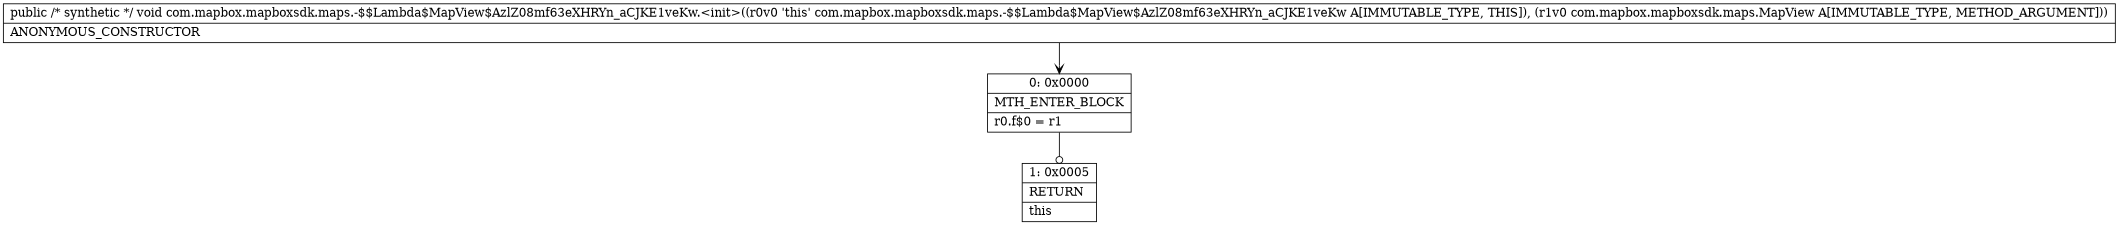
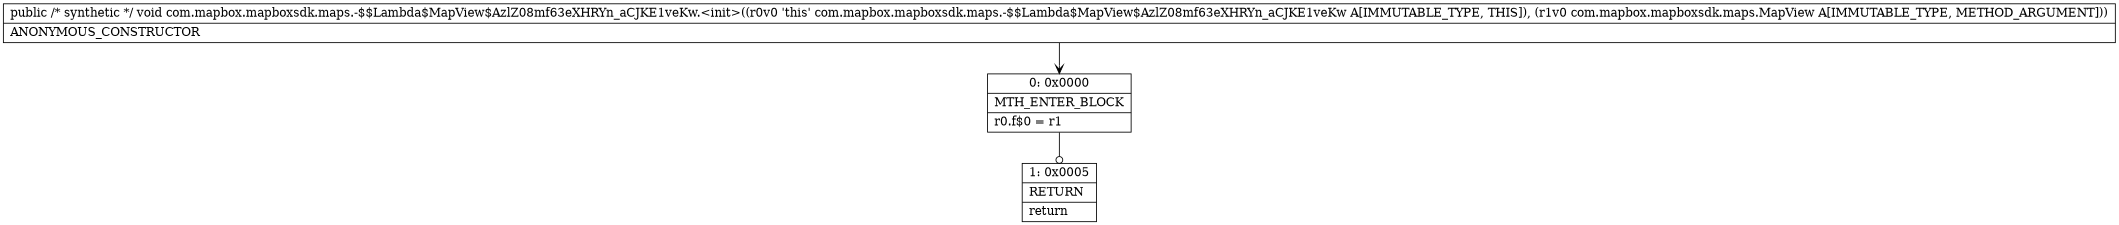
(1041, 212) -> (1048, 212)
